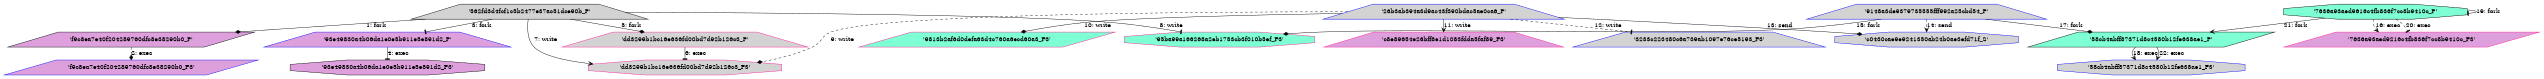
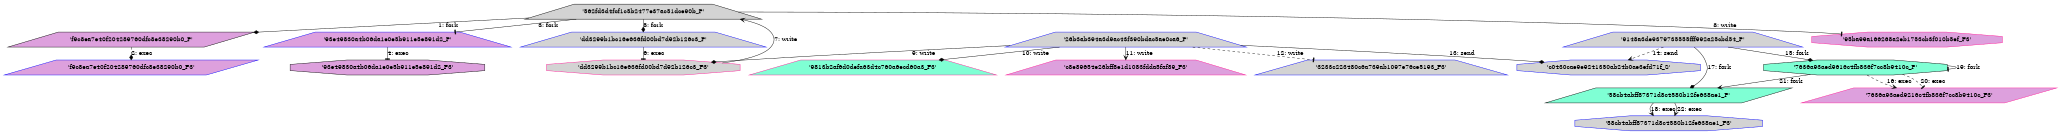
(1051, 15) -> (863, 53)
(1585, 32) -> (1768, 53)
(685, 40) -> (643, 40)
(987, 40) -> (873, 68)
(1220, 40) -> (1907, 40)
(546, 54) -> (769, 49)
